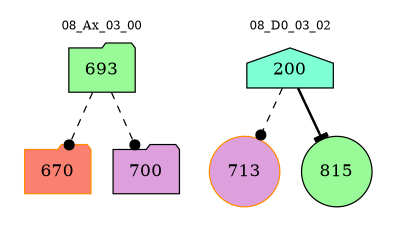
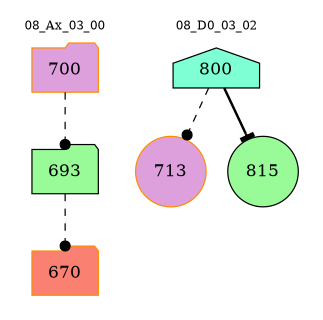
(290, 70) -> (216, 70)
(122, 116) -> (65, 116)
(146, 172) -> (65, 70)
